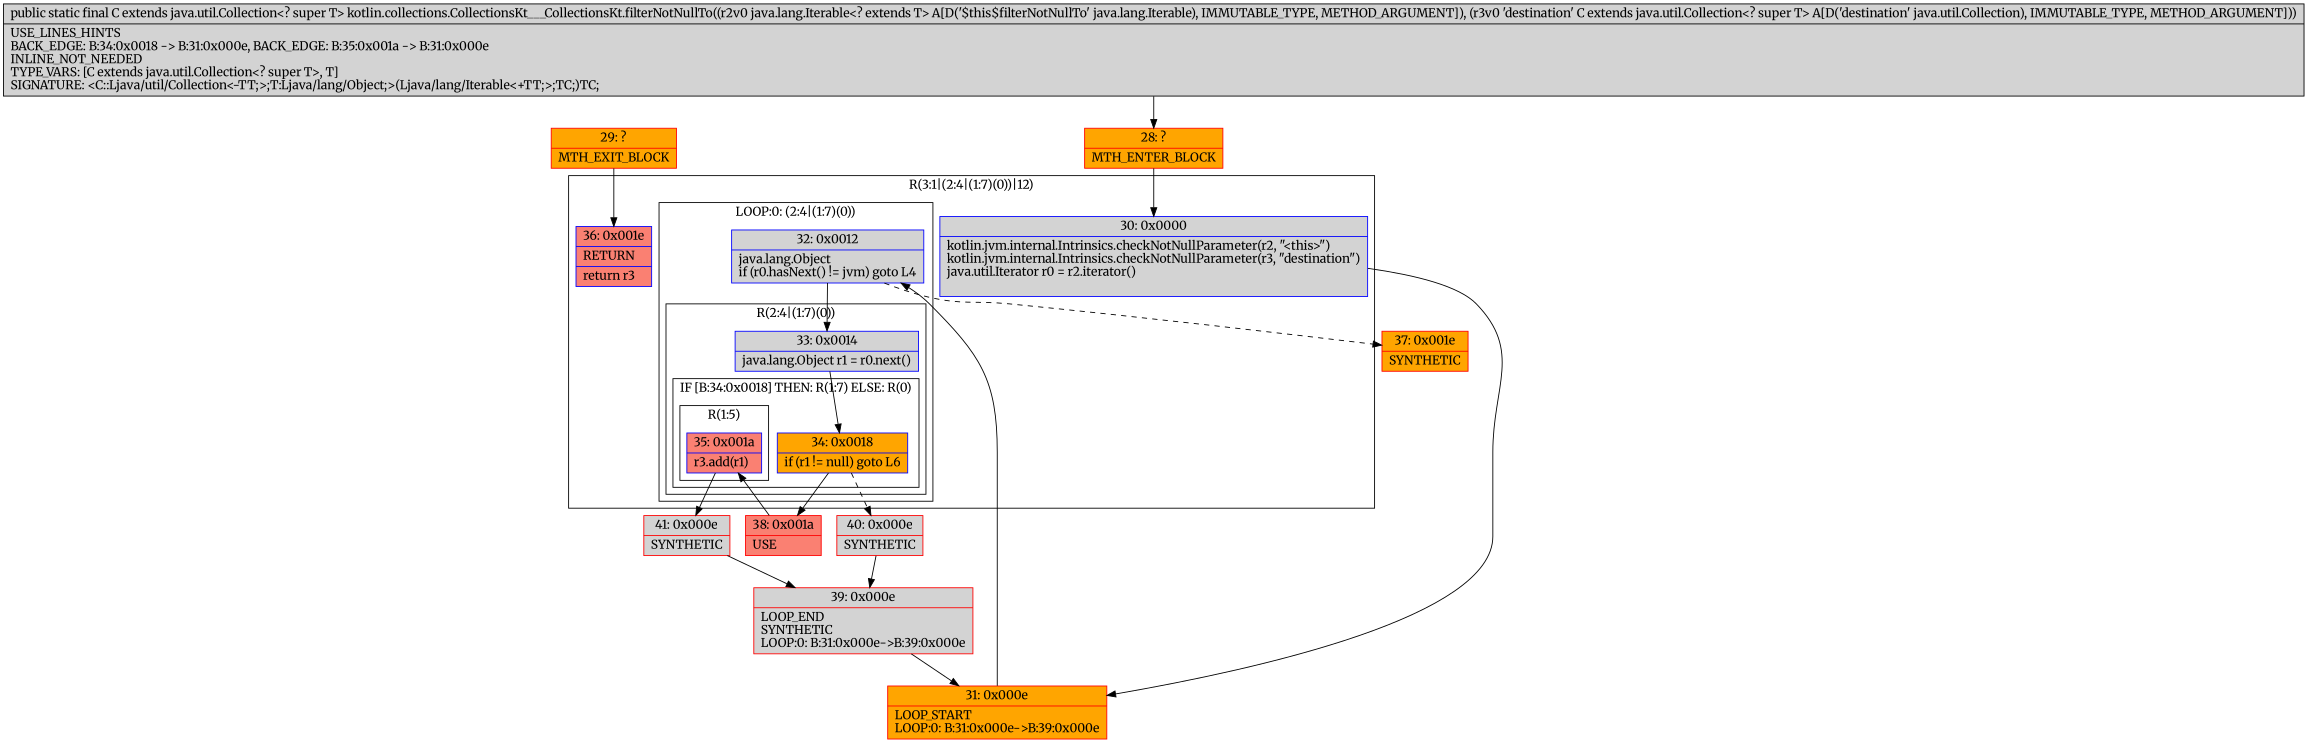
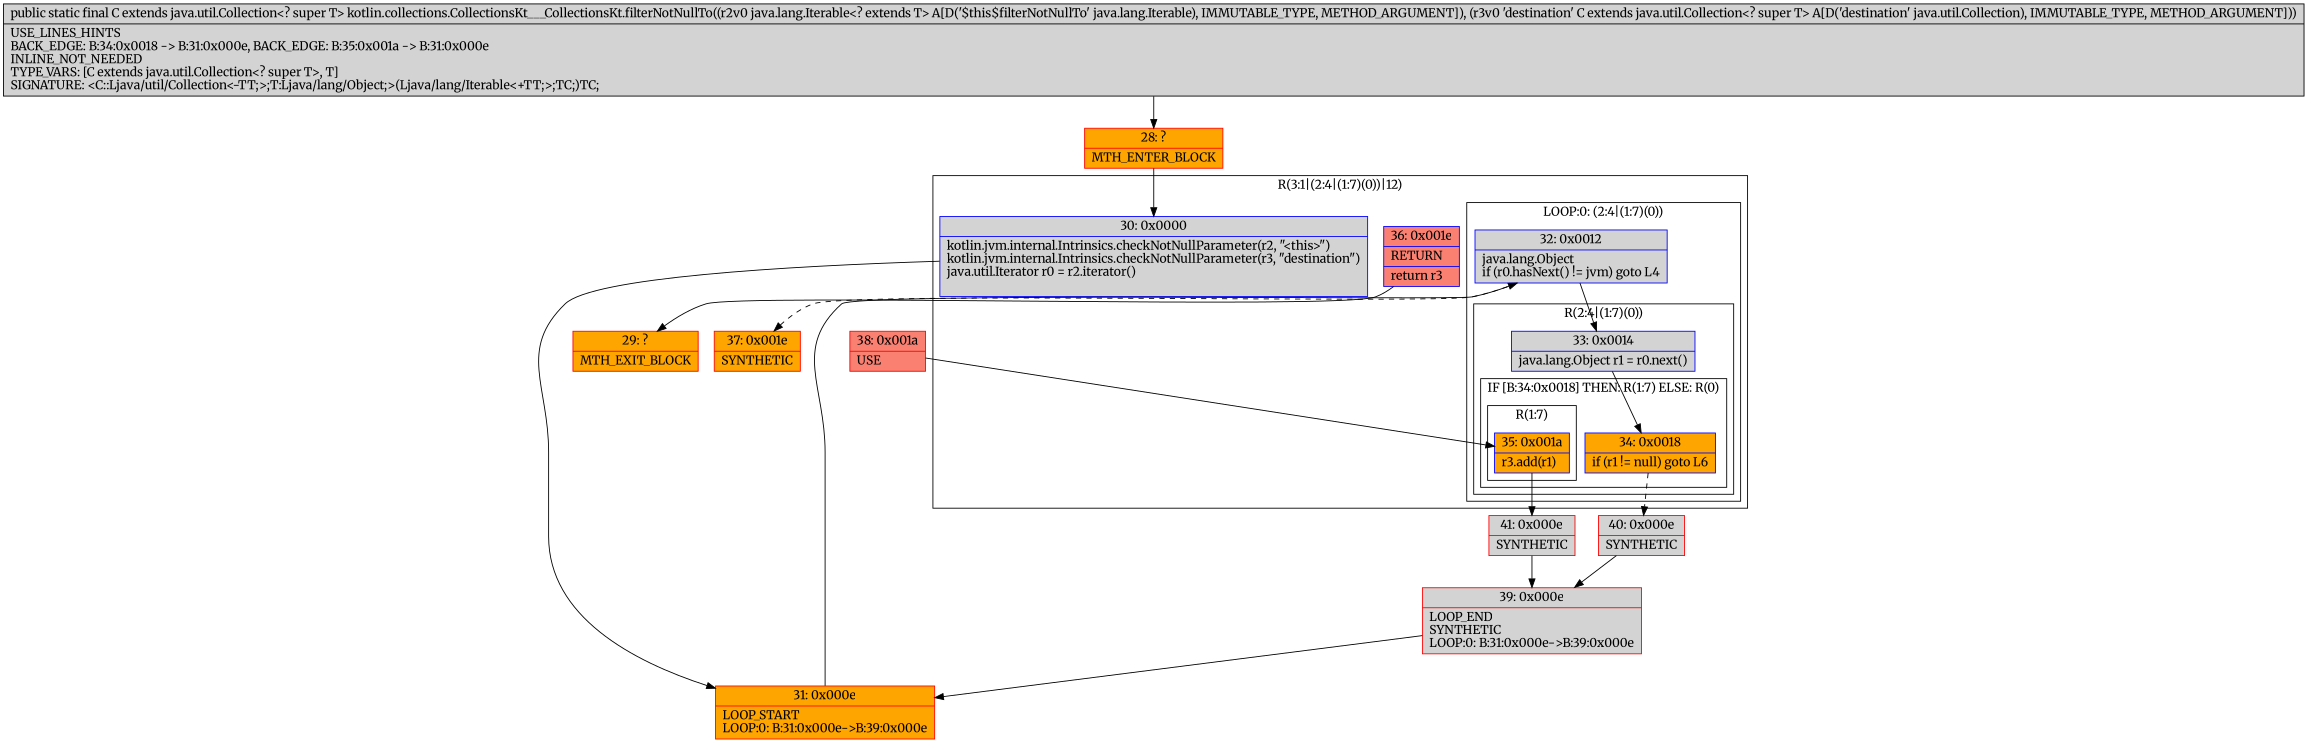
(614, 193) -> (1028, 301)
(724, 416) -> (1532, 416)
(724, 453) -> (1532, 453)
(822, 482) -> none
